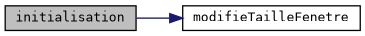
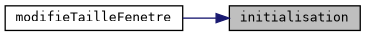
(153, 18) -> (199, 18)
